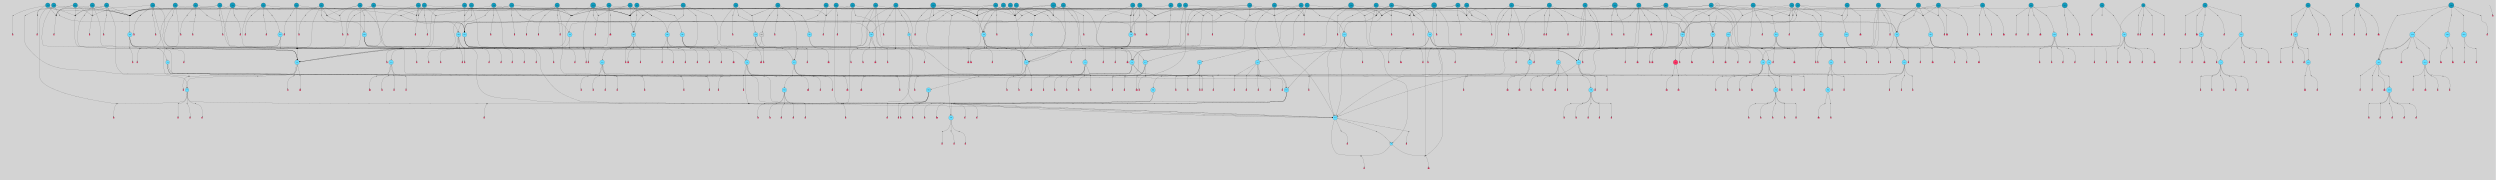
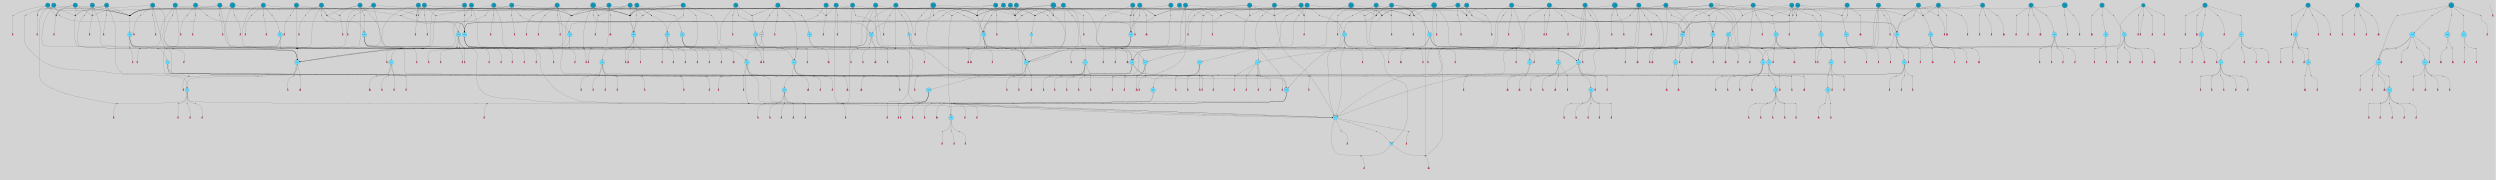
none -> (2106, 35)
(1676, 62) -> (1676, 62)
